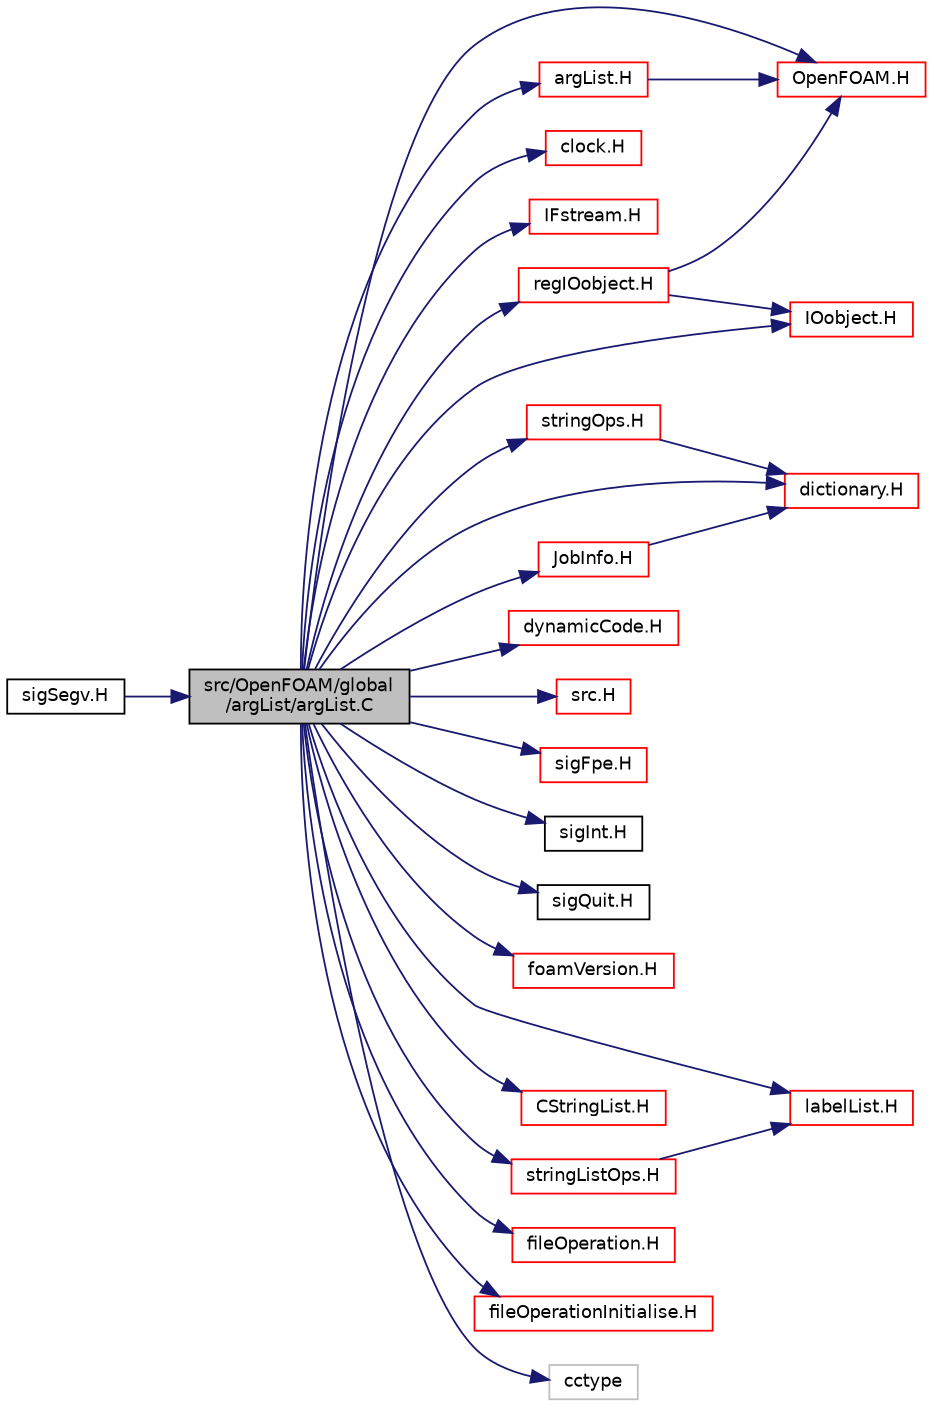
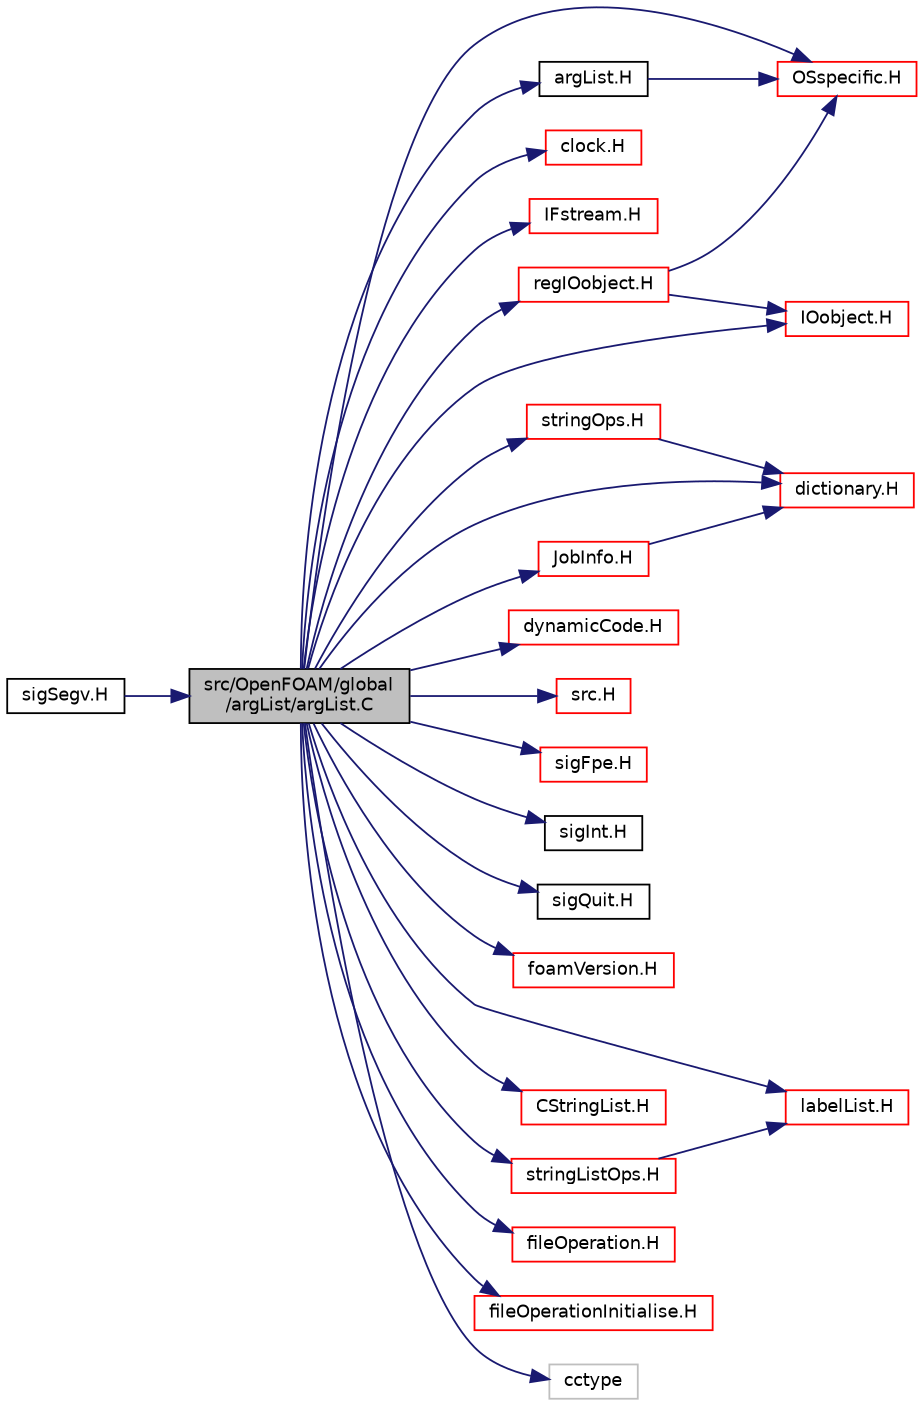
(594, 80) -> (594, 79)
(852, 80) -> (847, 79)
